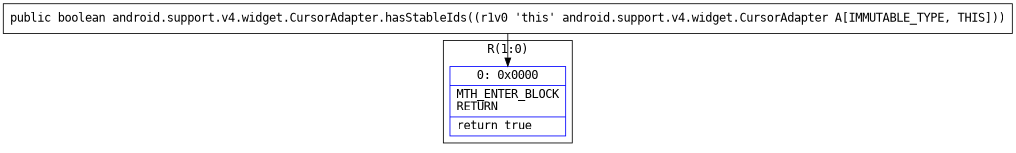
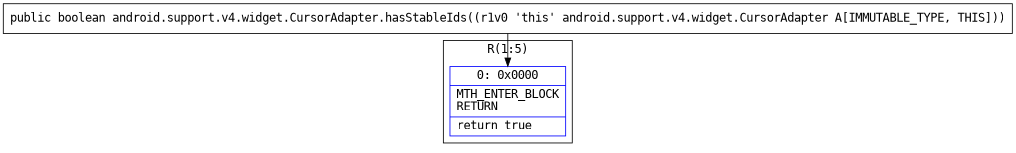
(508, 50) -> (508, 50)
